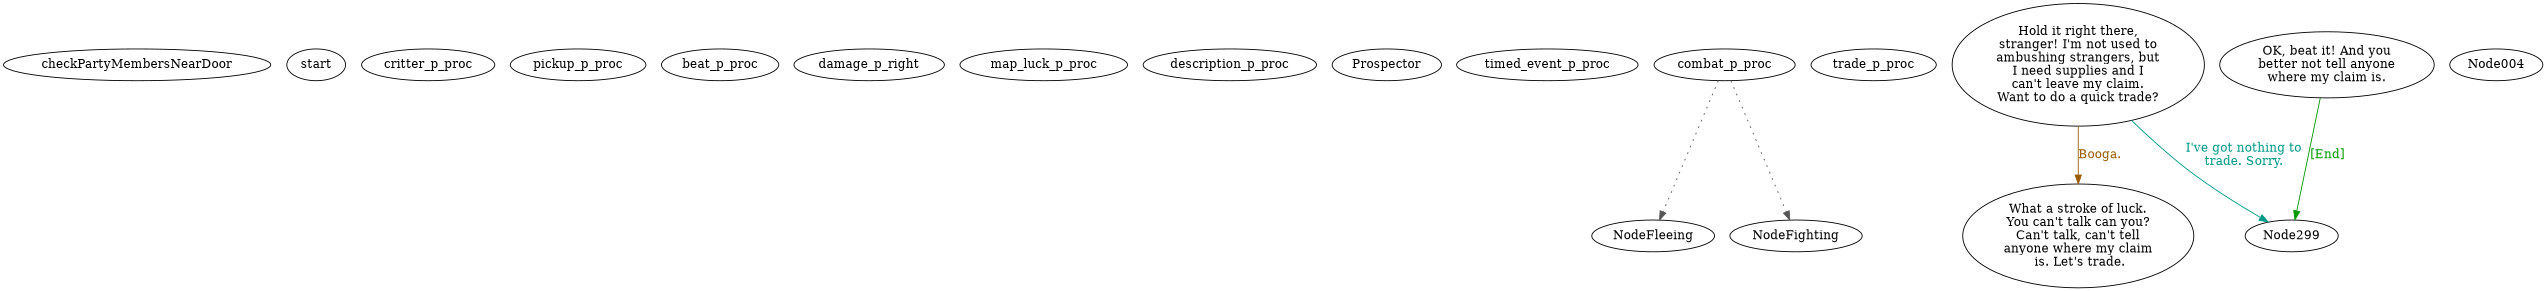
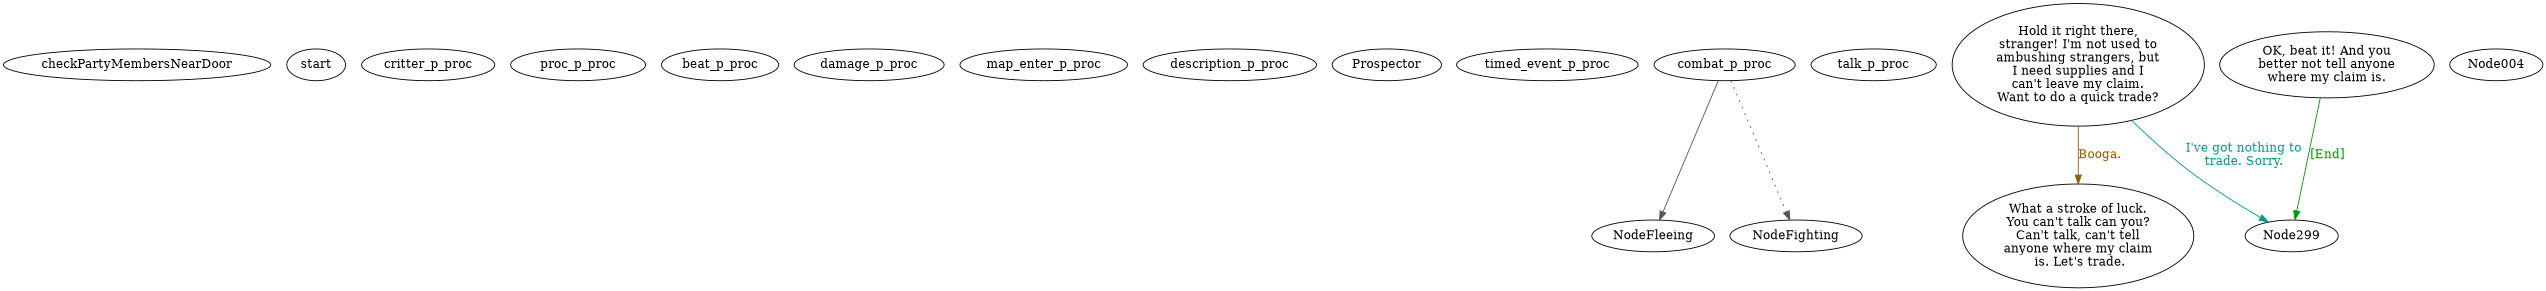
(578, 65) -> (578, 65)
(869, 65) -> (869, 65)
(1044, 65) -> (1044, 65)
(1874, 65) -> (1874, 65)
(1691, 146) -> (1691, 146)
